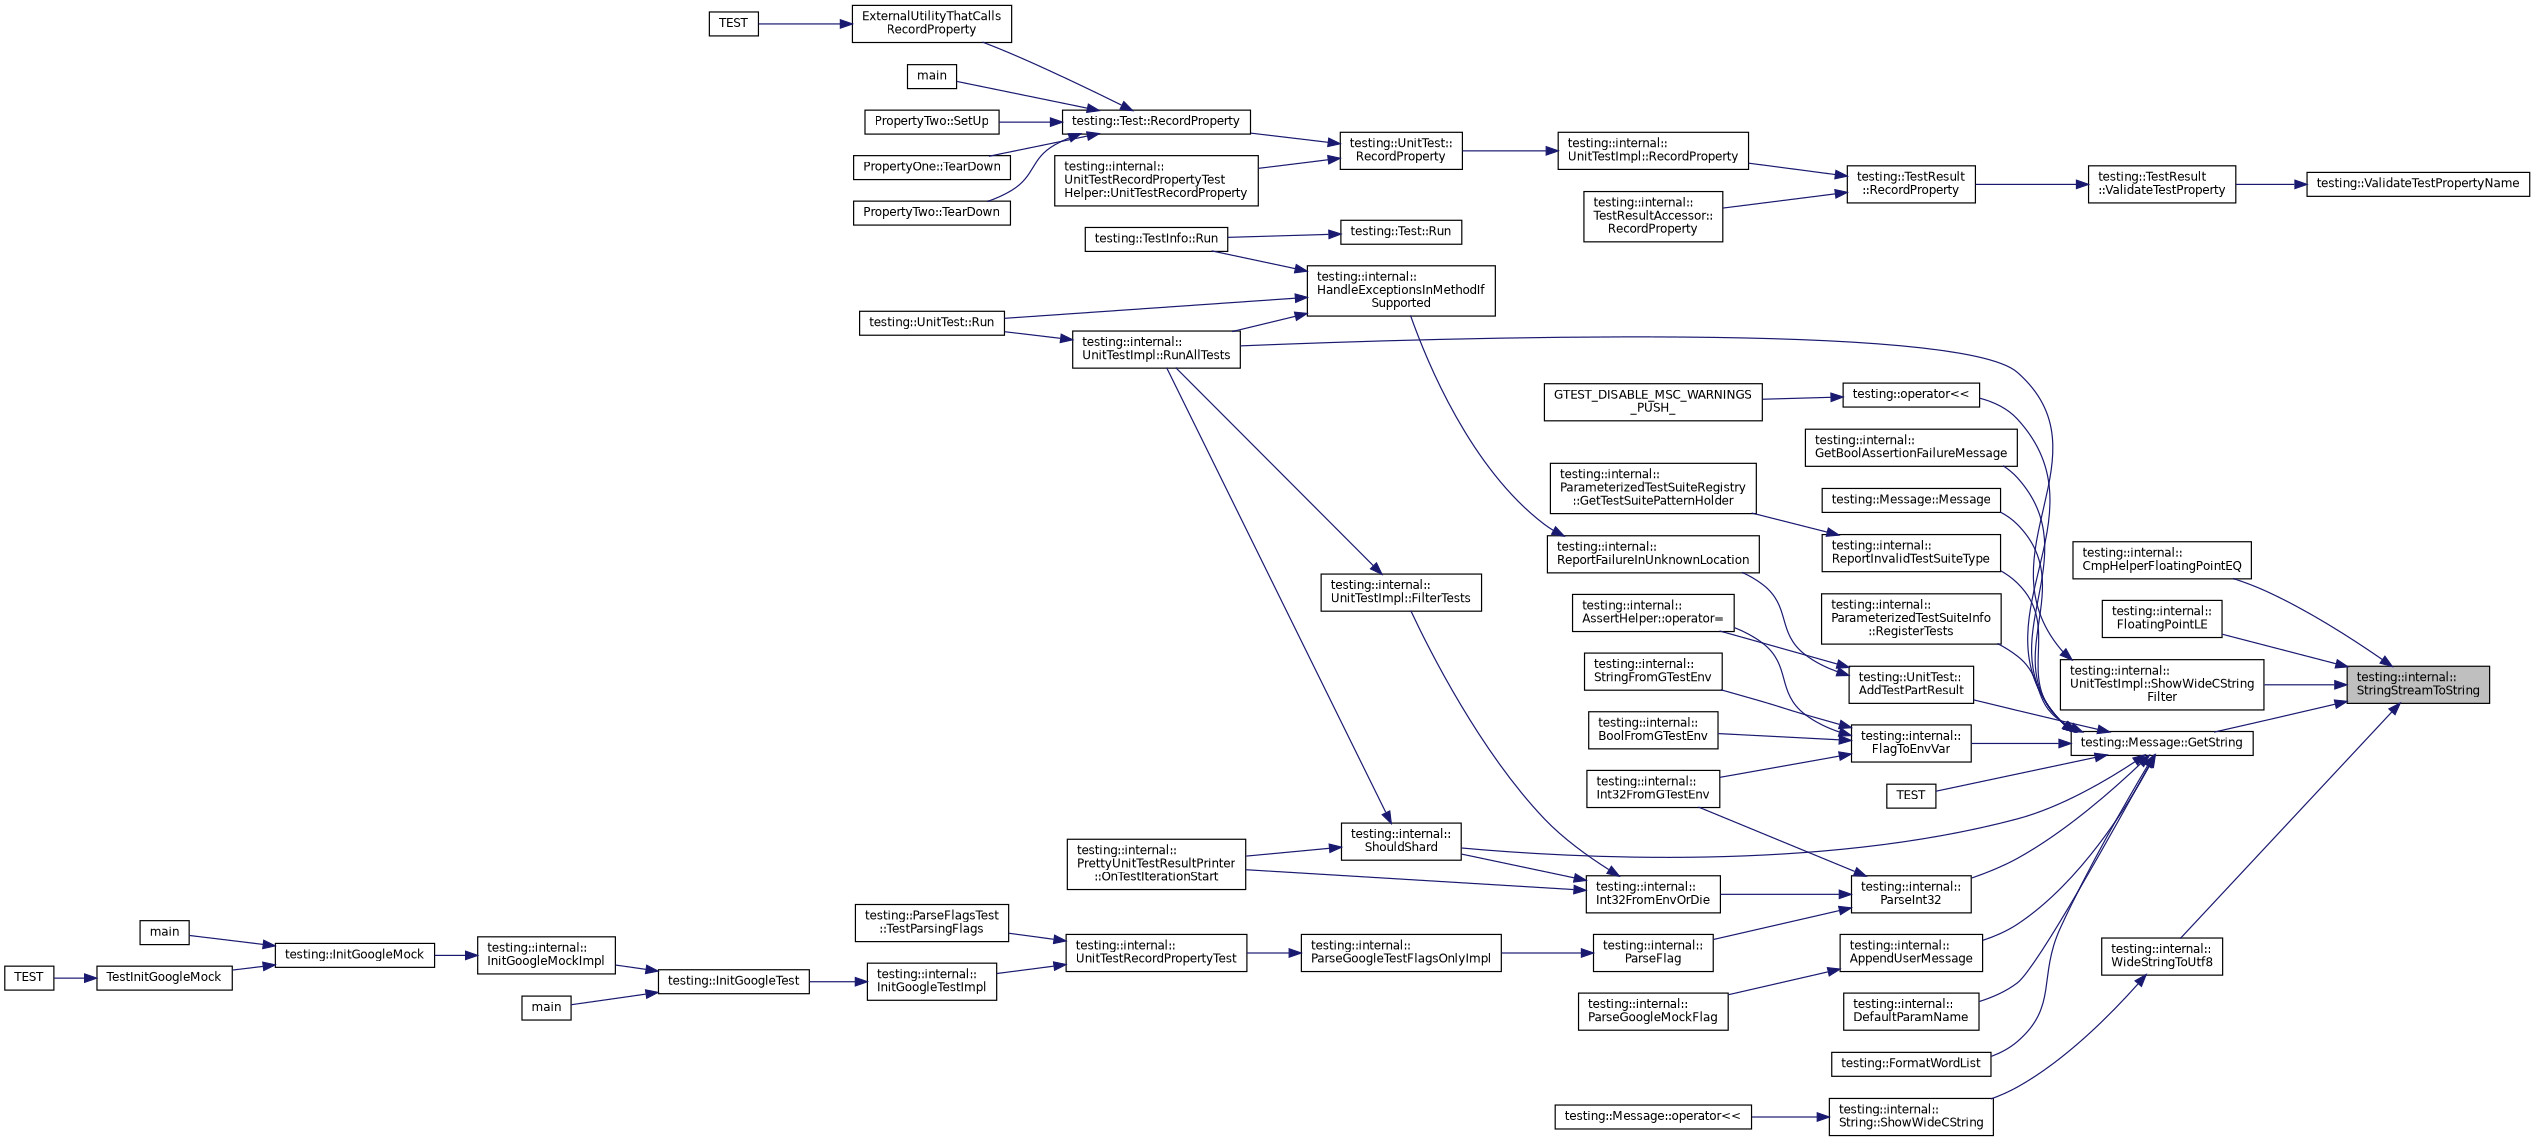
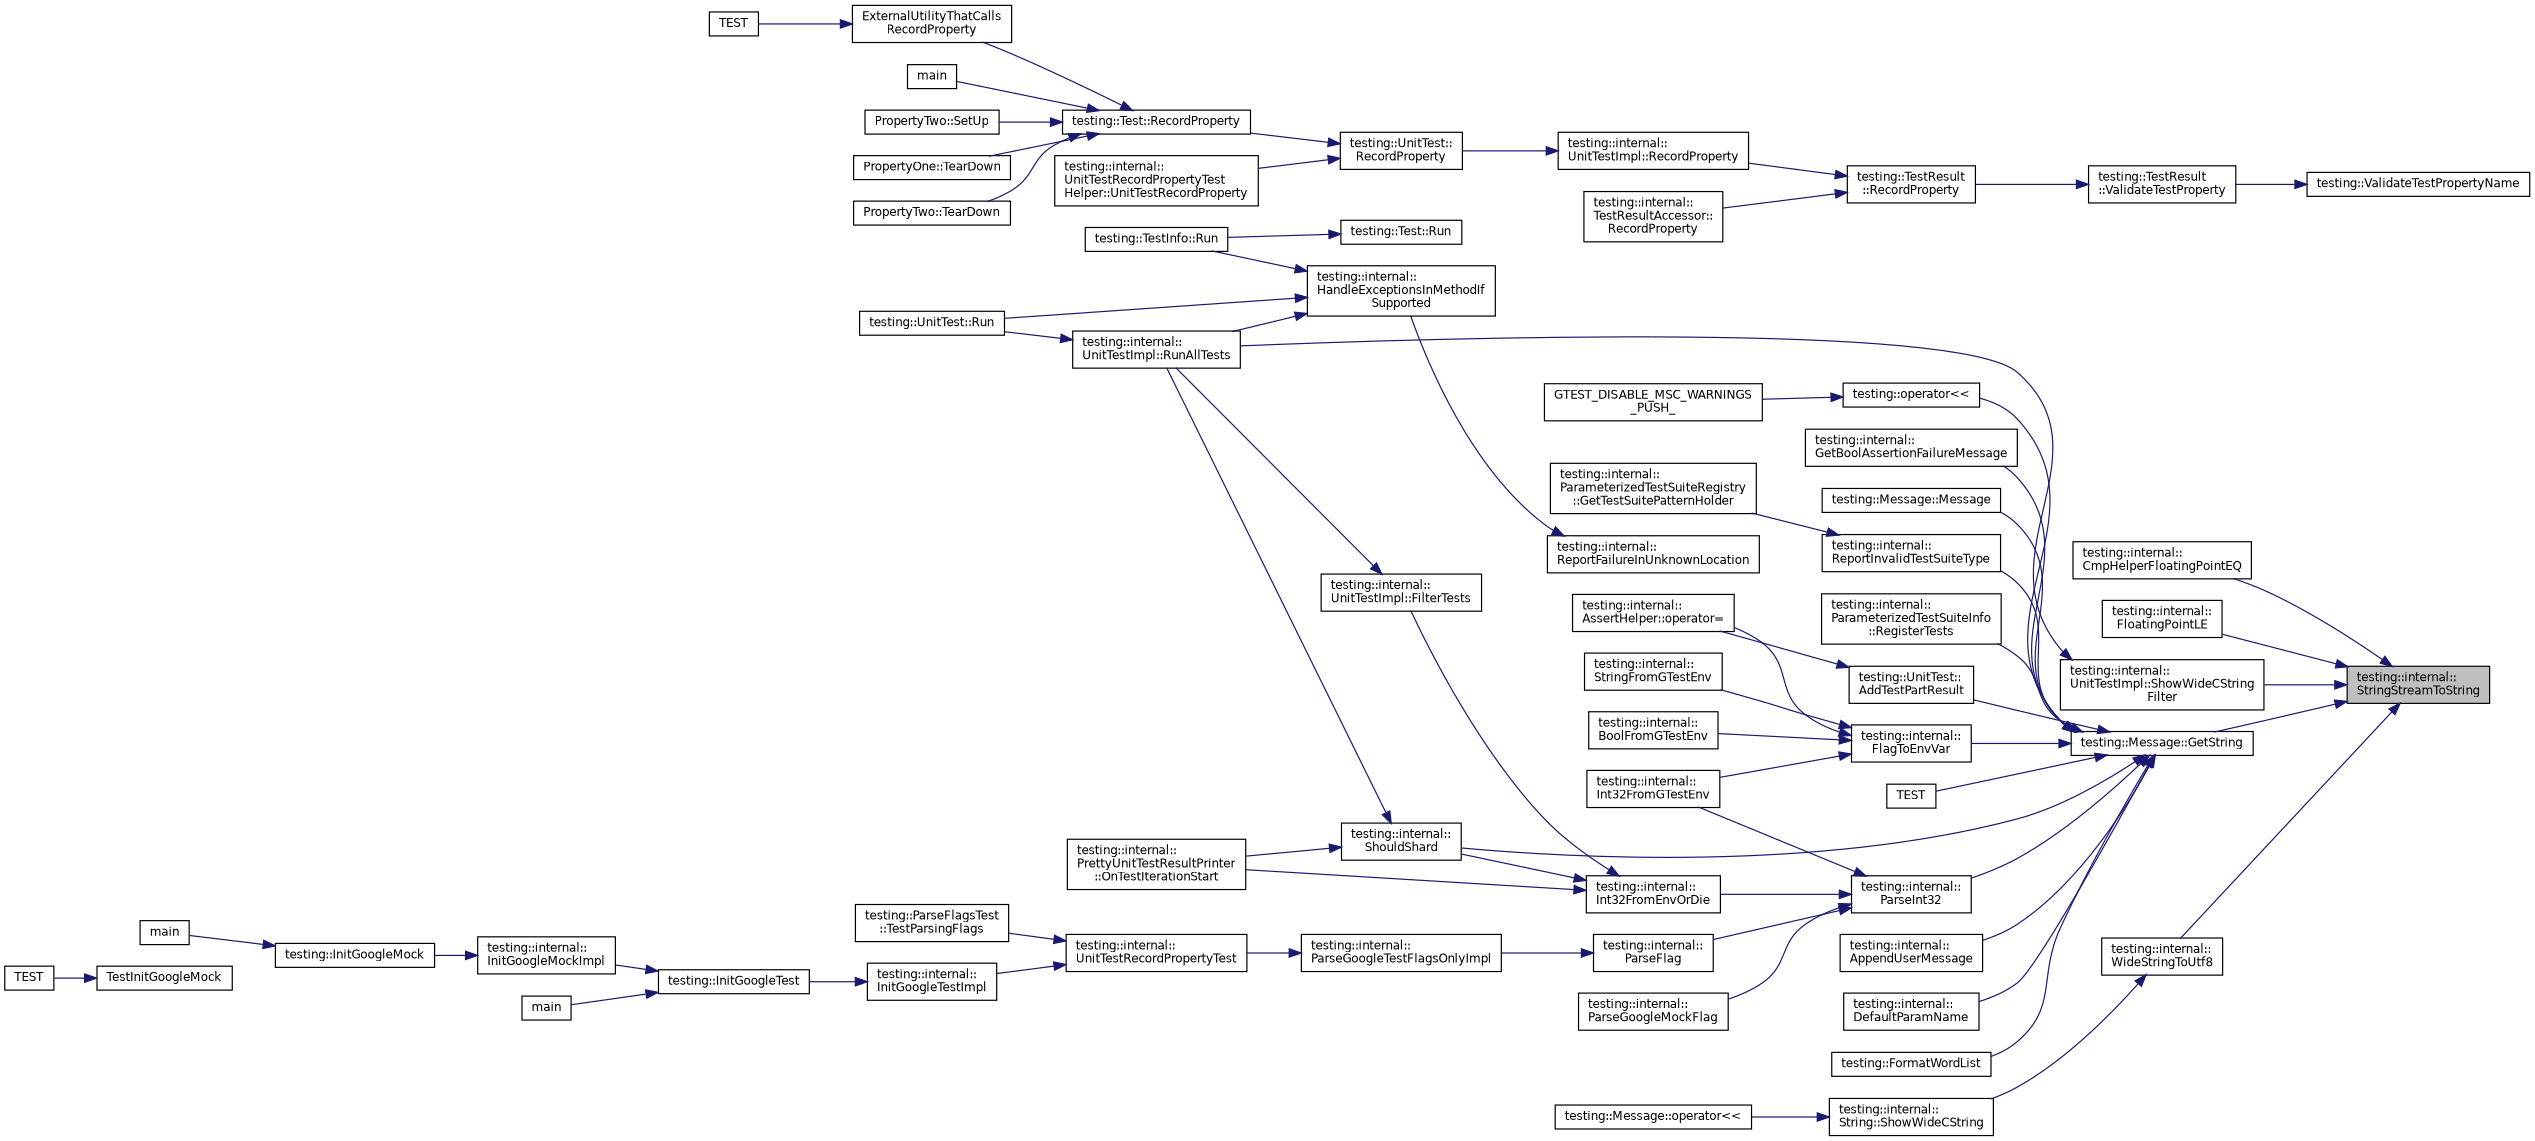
(1786, 626) -> none
(248, 968) -> none
(1778, 983) -> (1784, 954)
